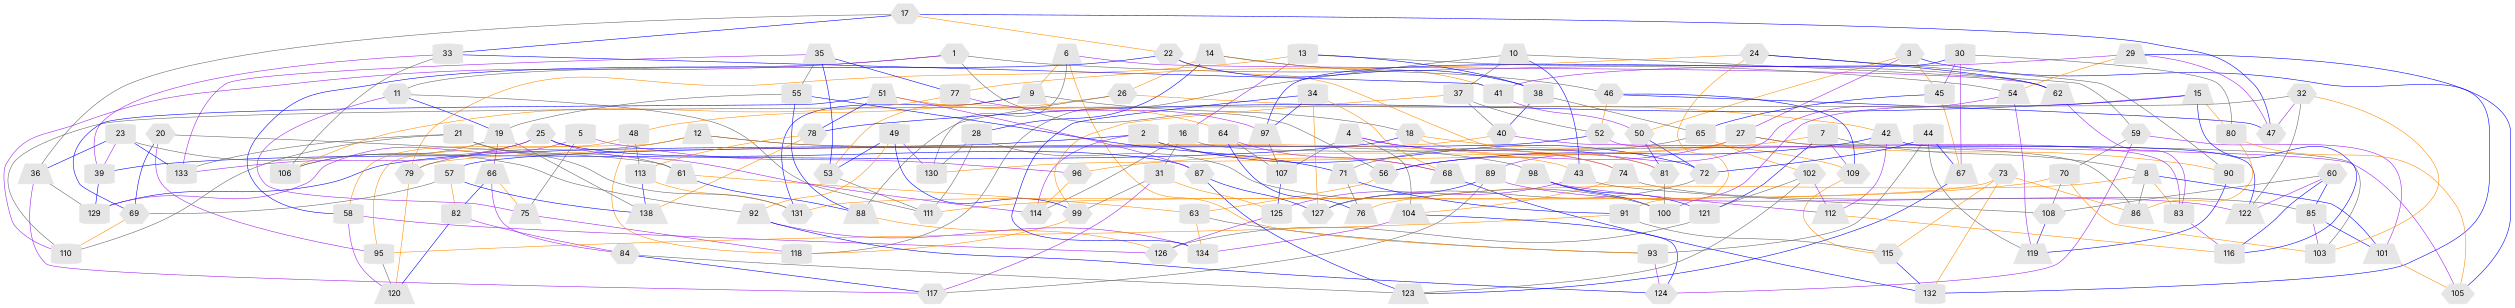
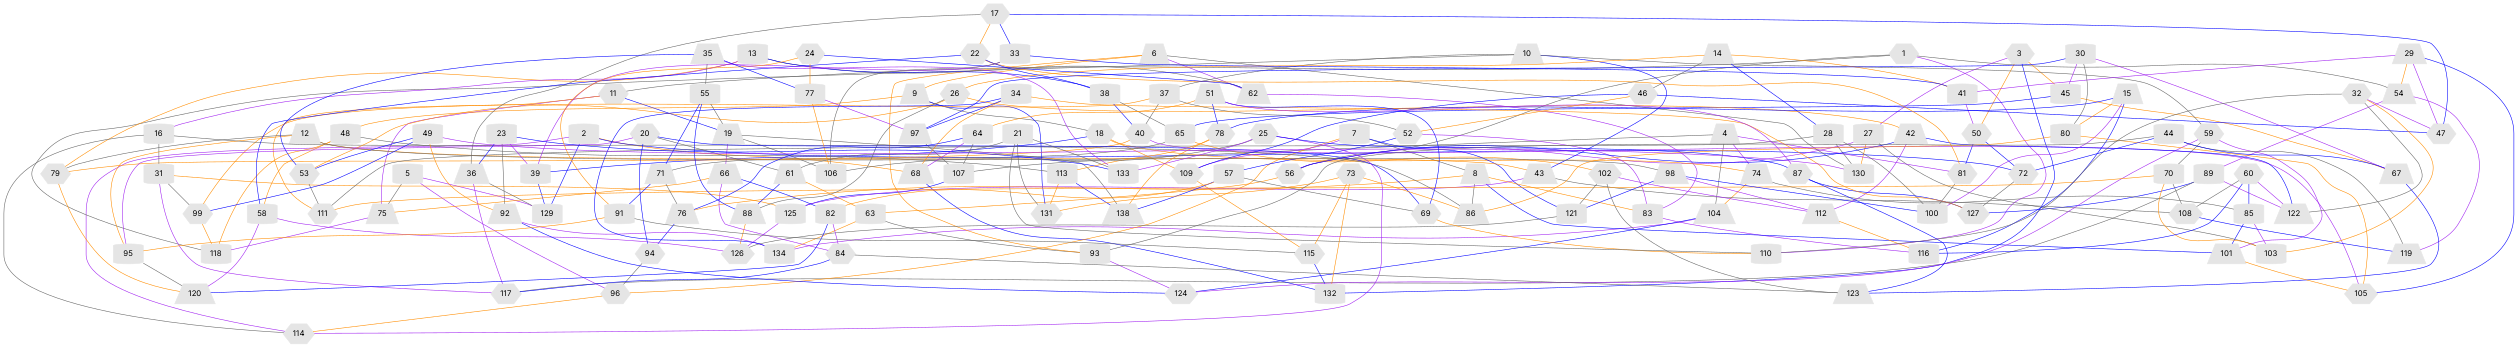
(675, 114) -> (390, 108)
(2229, 174) -> none
none -> (650, 254)
